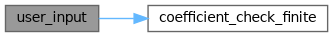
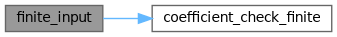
(52, 19) -> (54, 19)
